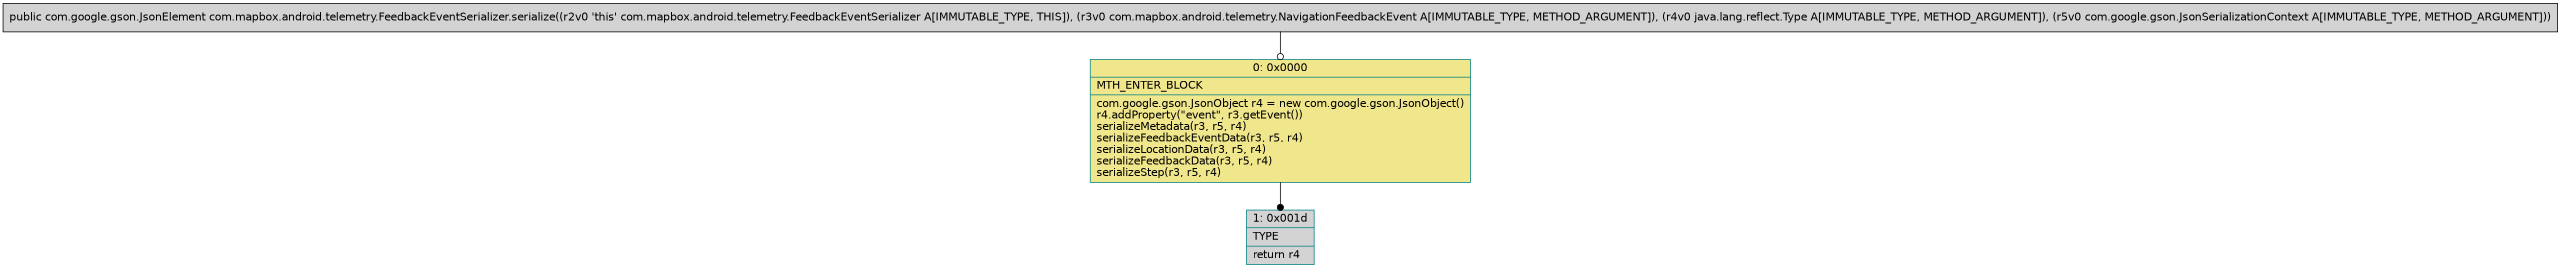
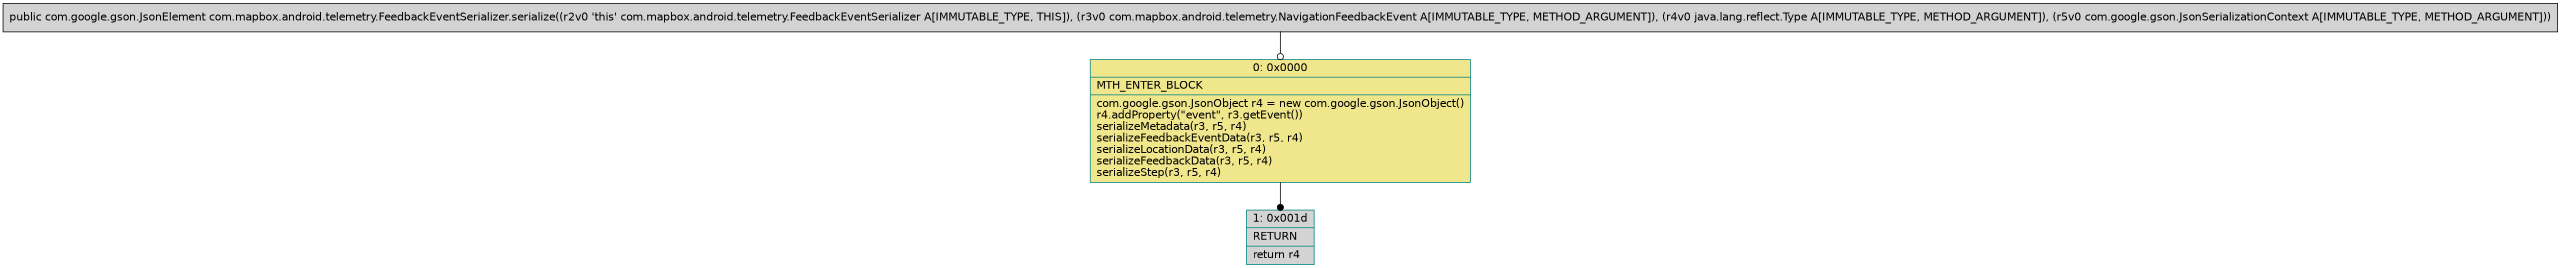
(1266, 237) -> (1275, 237)
